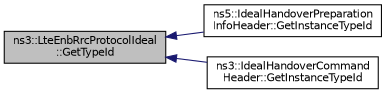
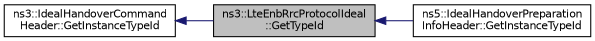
(192, 60) -> (200, 21)
